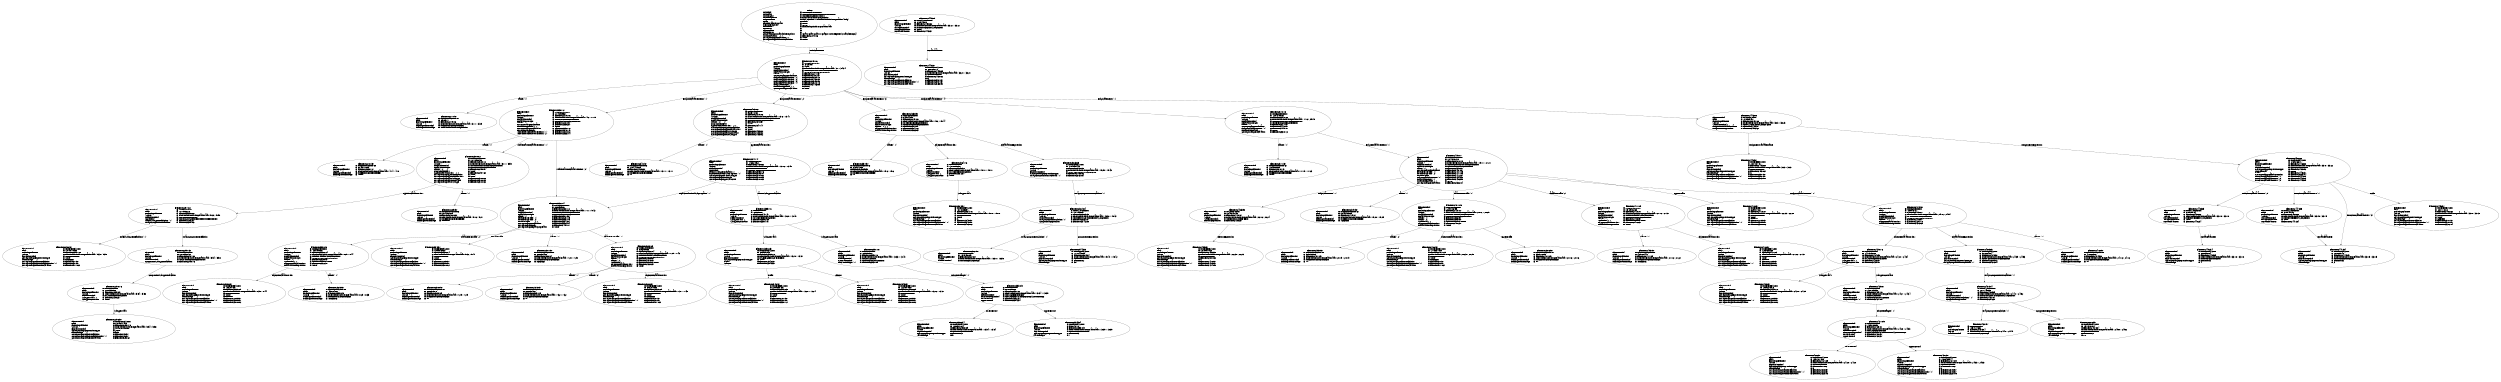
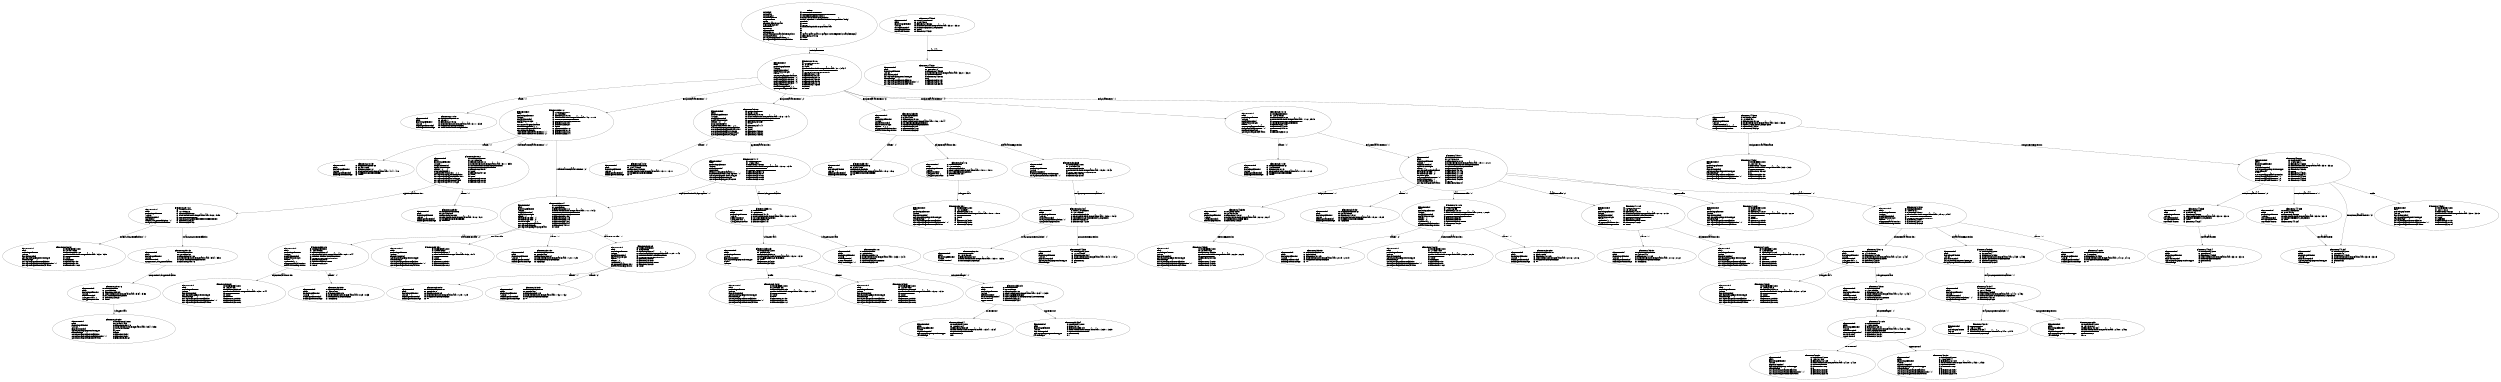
(1507, 237) -> (1507, 237)
(151, 253) -> (152, 253)
(645, 293) -> none
